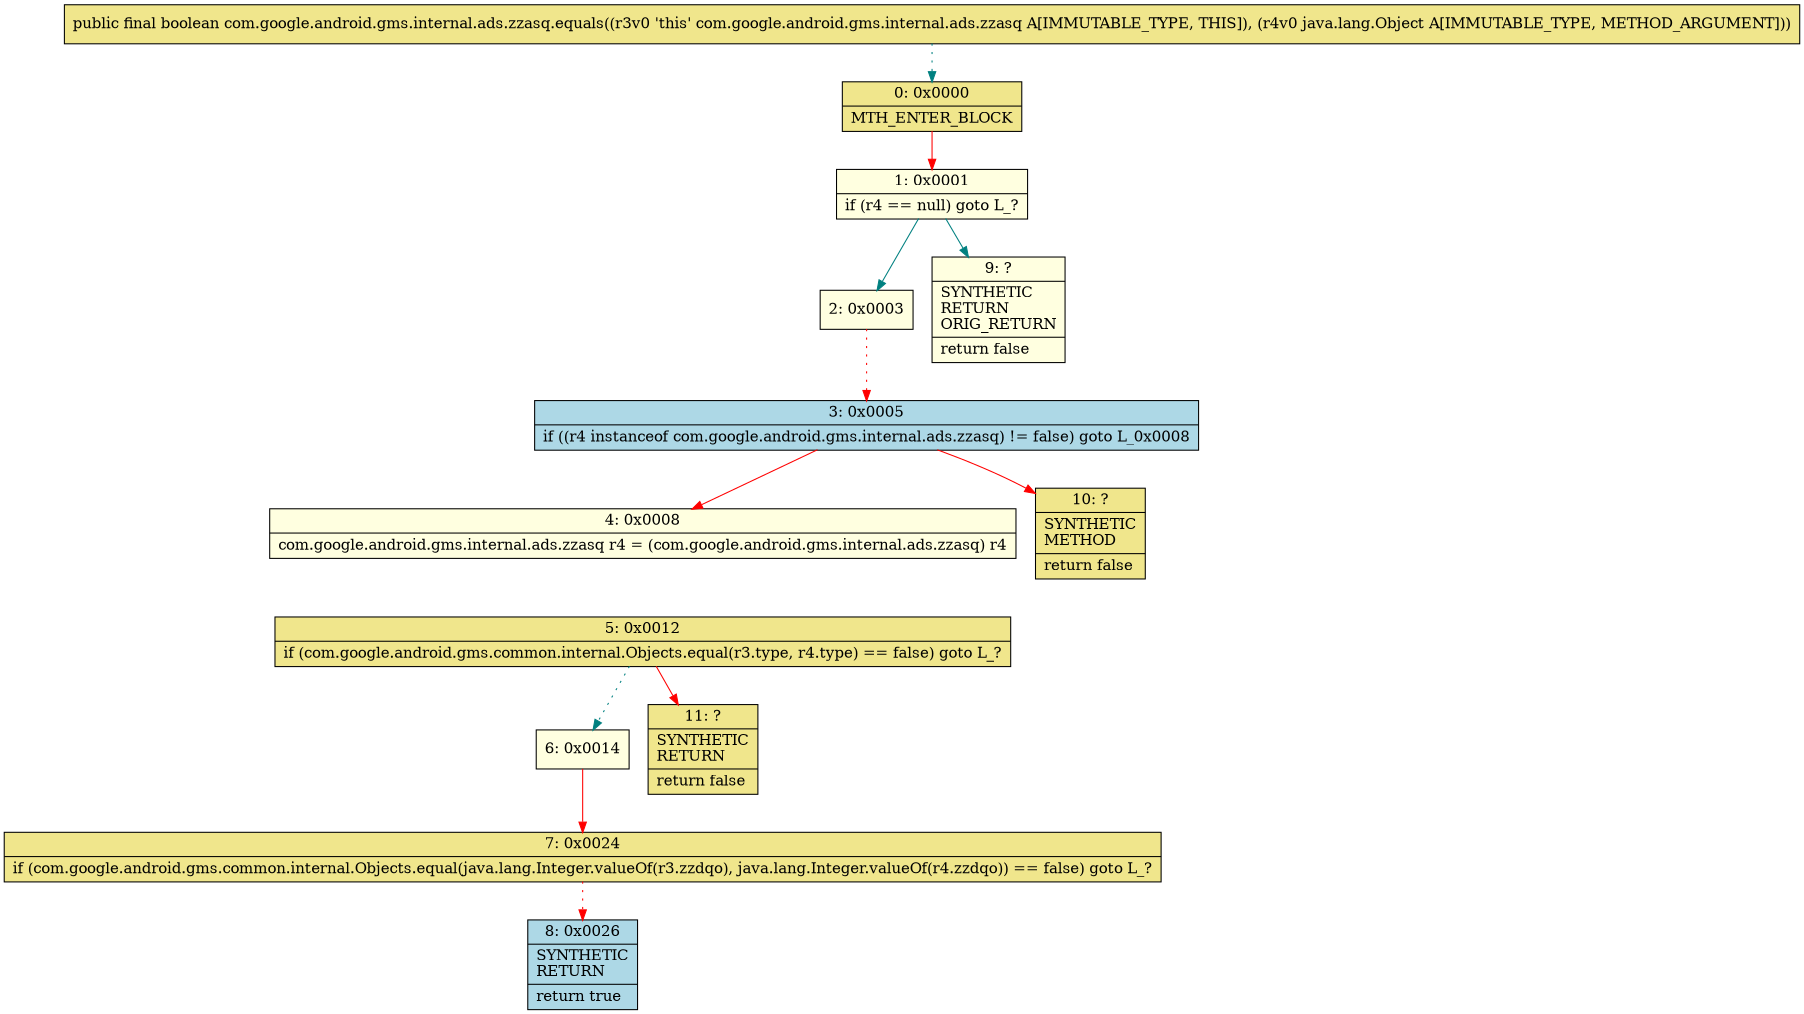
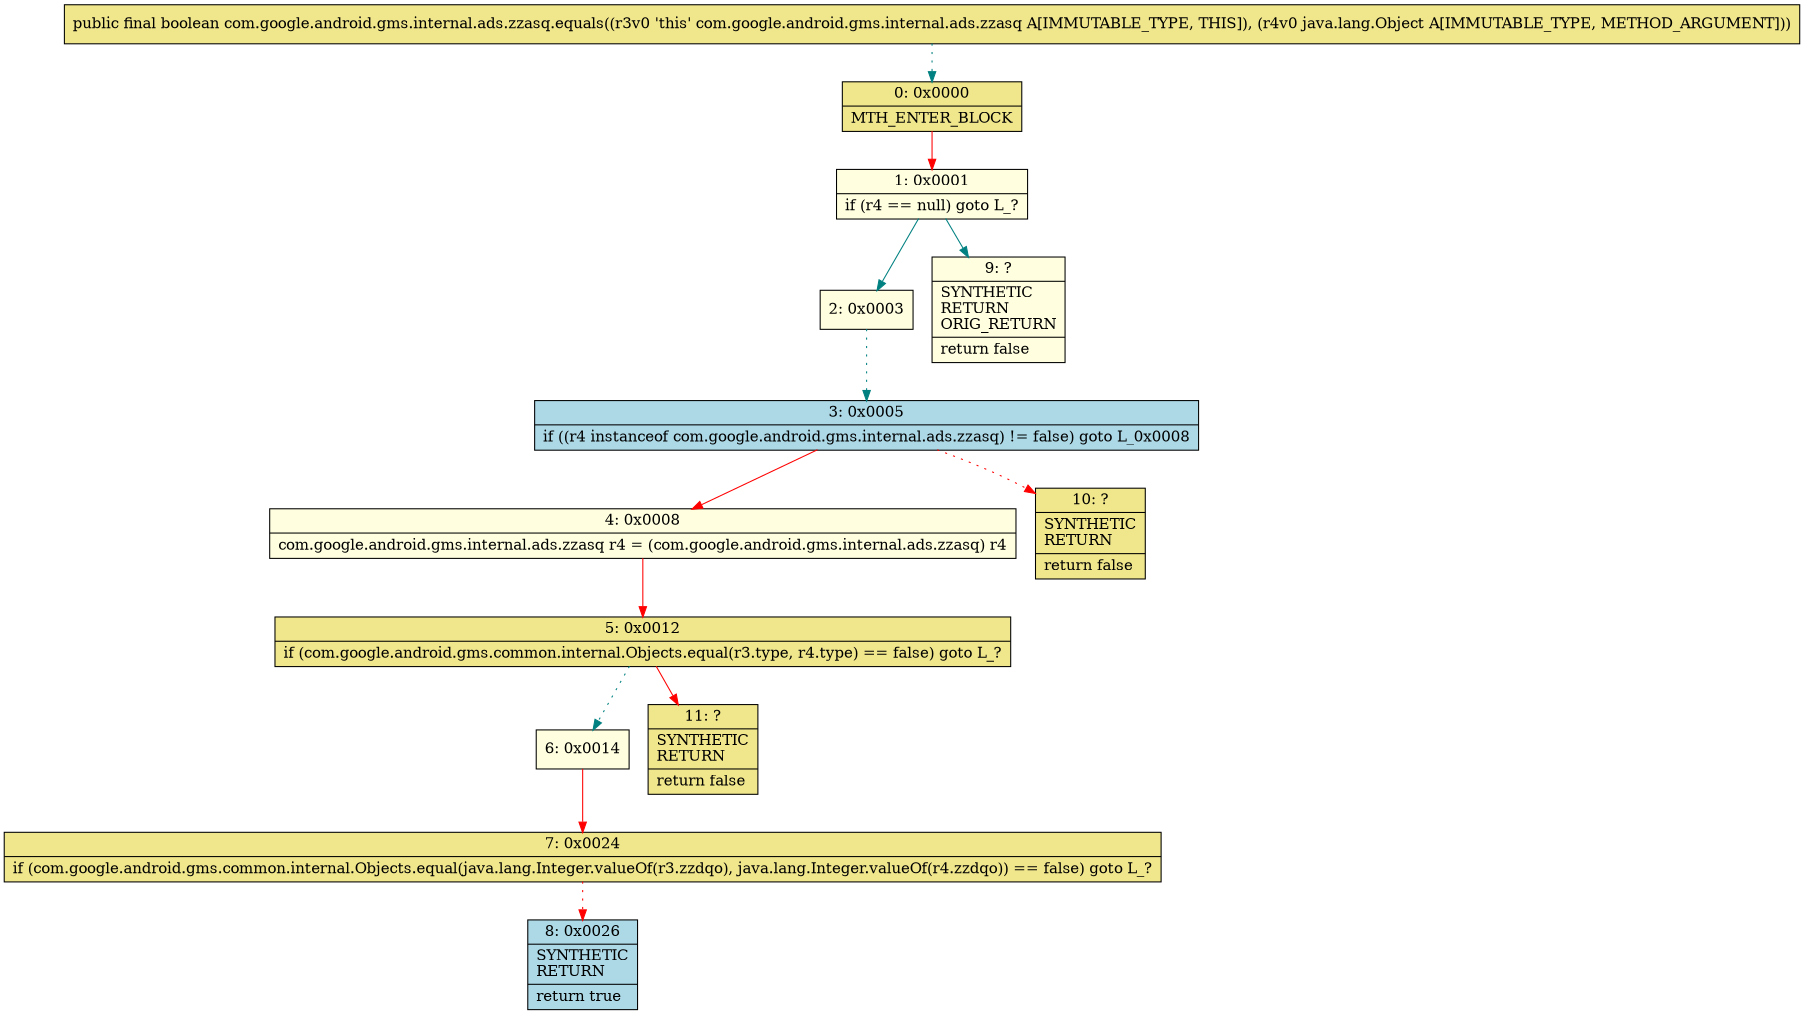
(867, 360) -> (867, 360)
(982, 468) -> (982, 468)
(1080, 540) -> (1078, 540)
none -> (643, 582)
